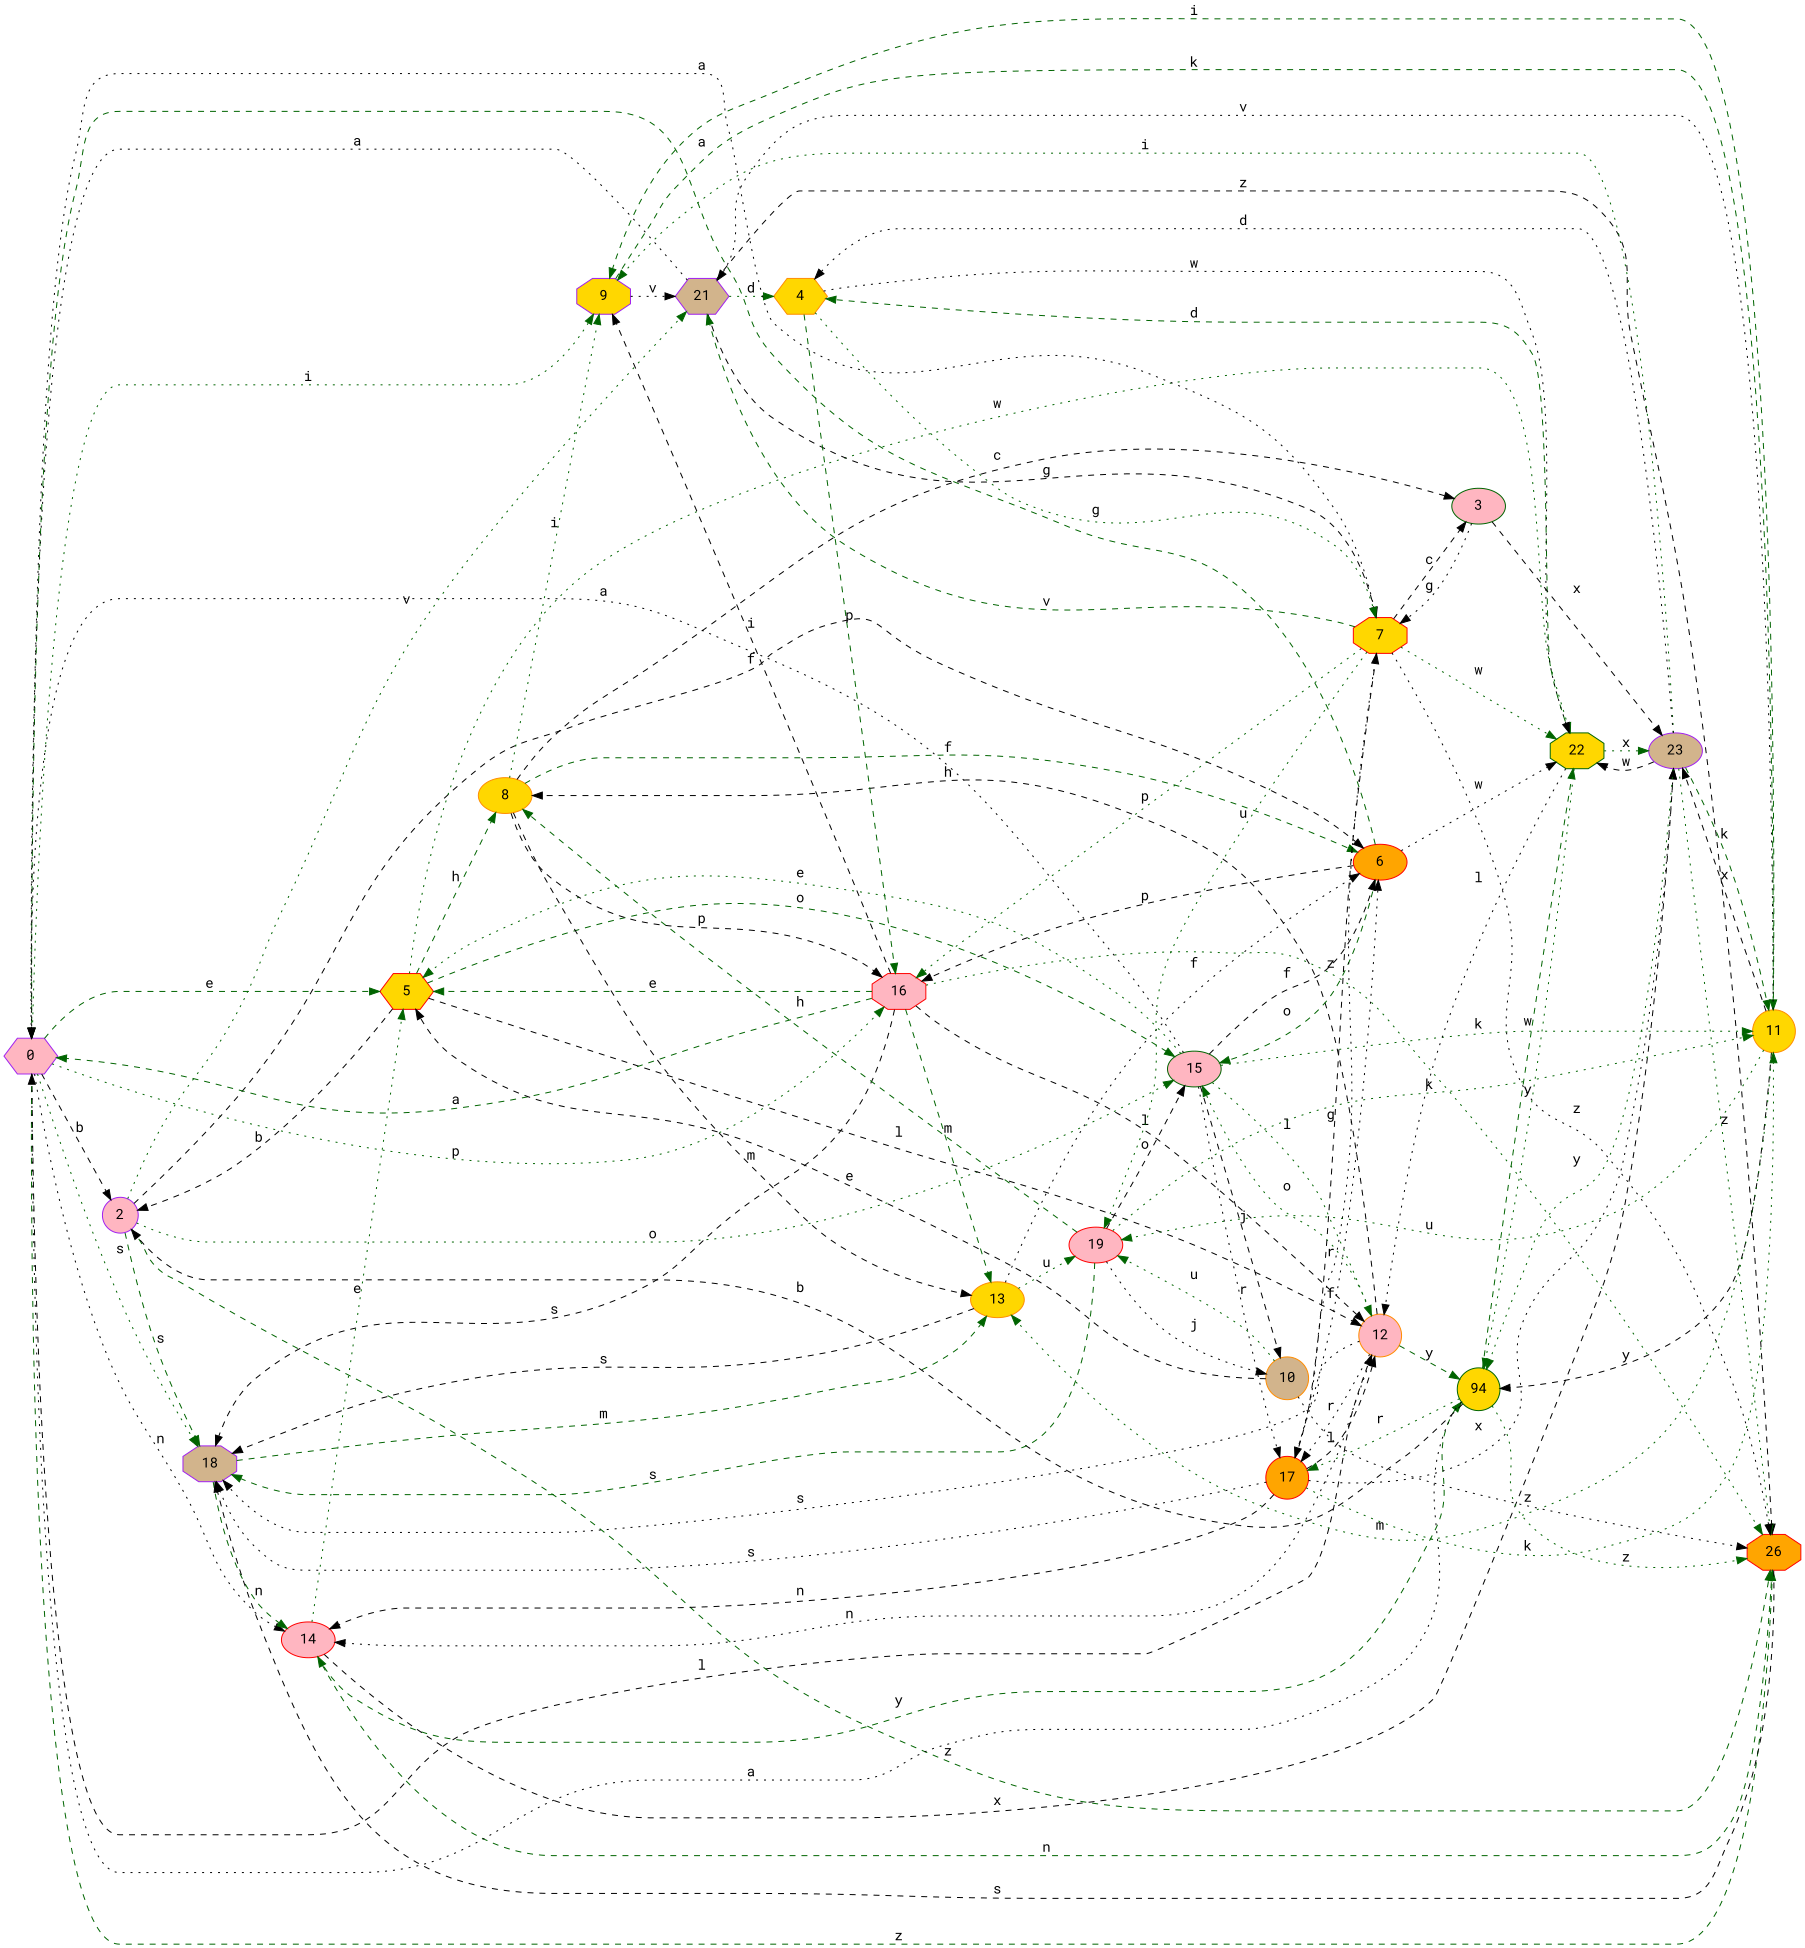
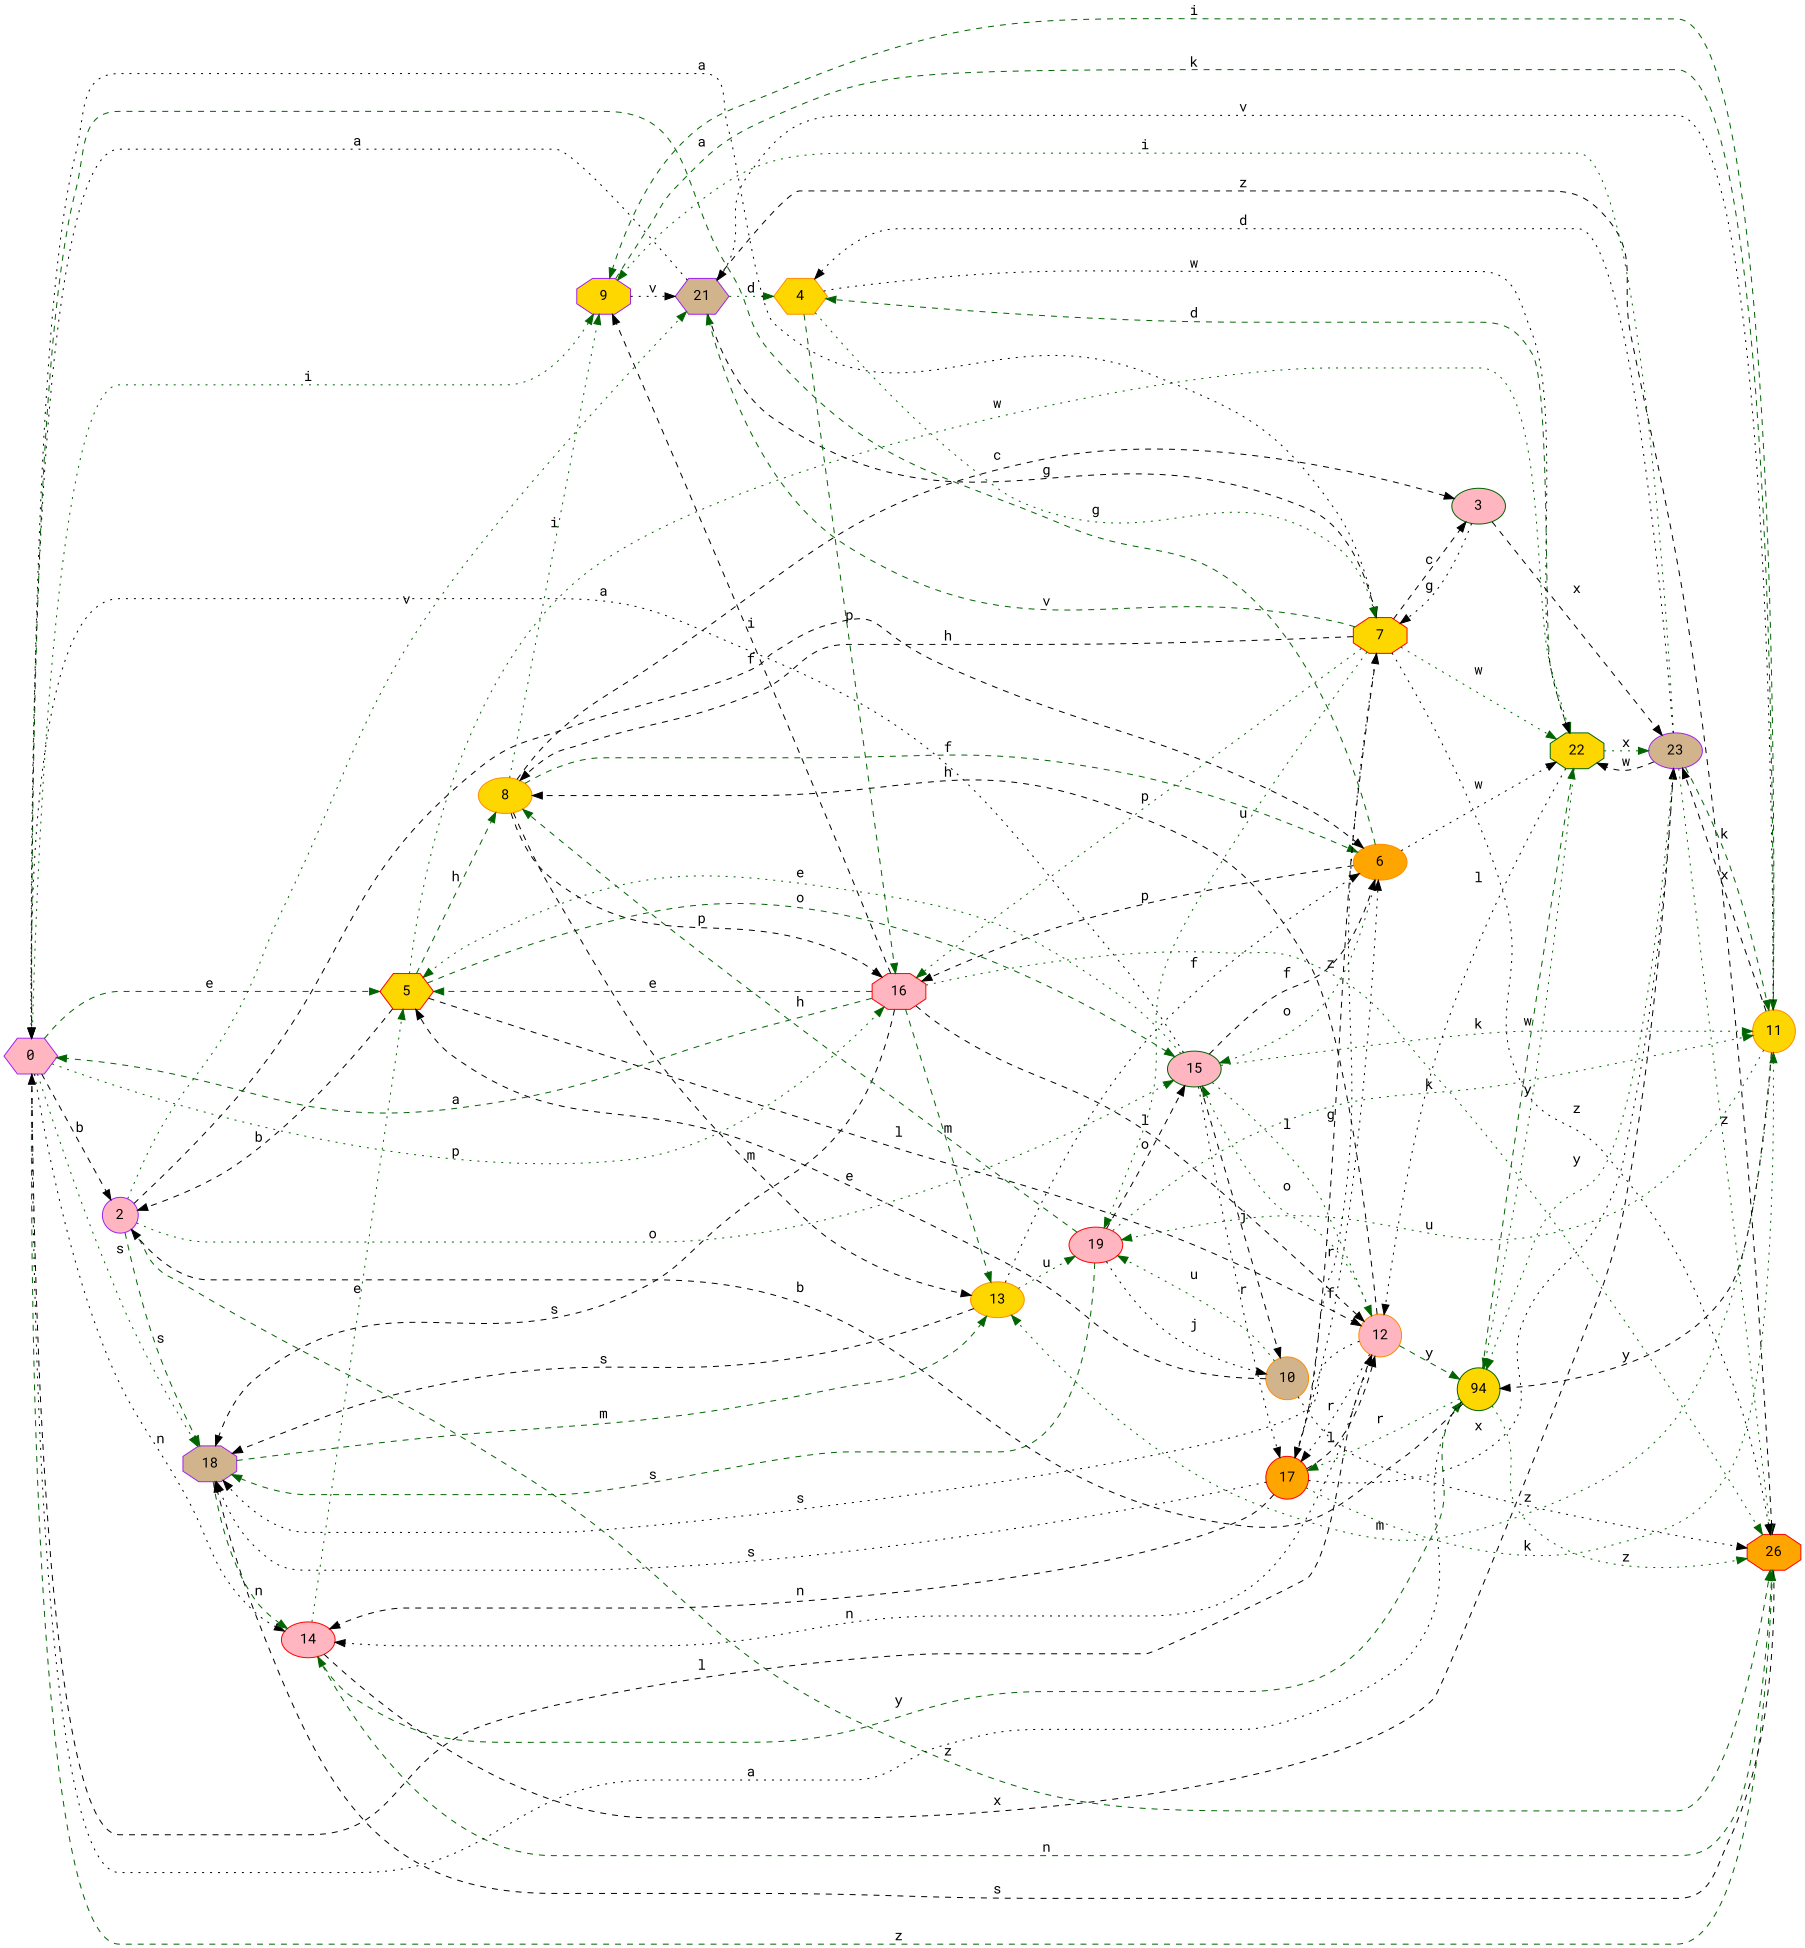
none -> (925, 644)
(1380, 862) -> (1380, 862)
(1331, 994) -> (1331, 994)
